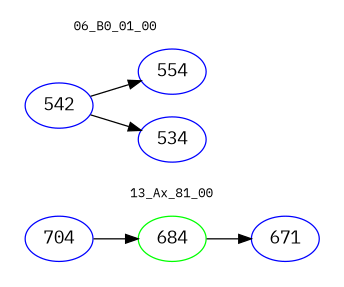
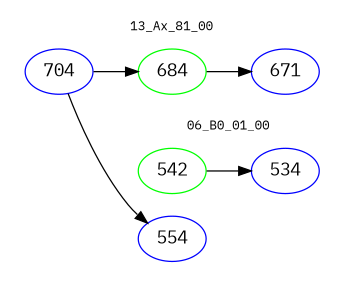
(110, 90) -> (97, 157)
(59, 106) -> (172, 171)
